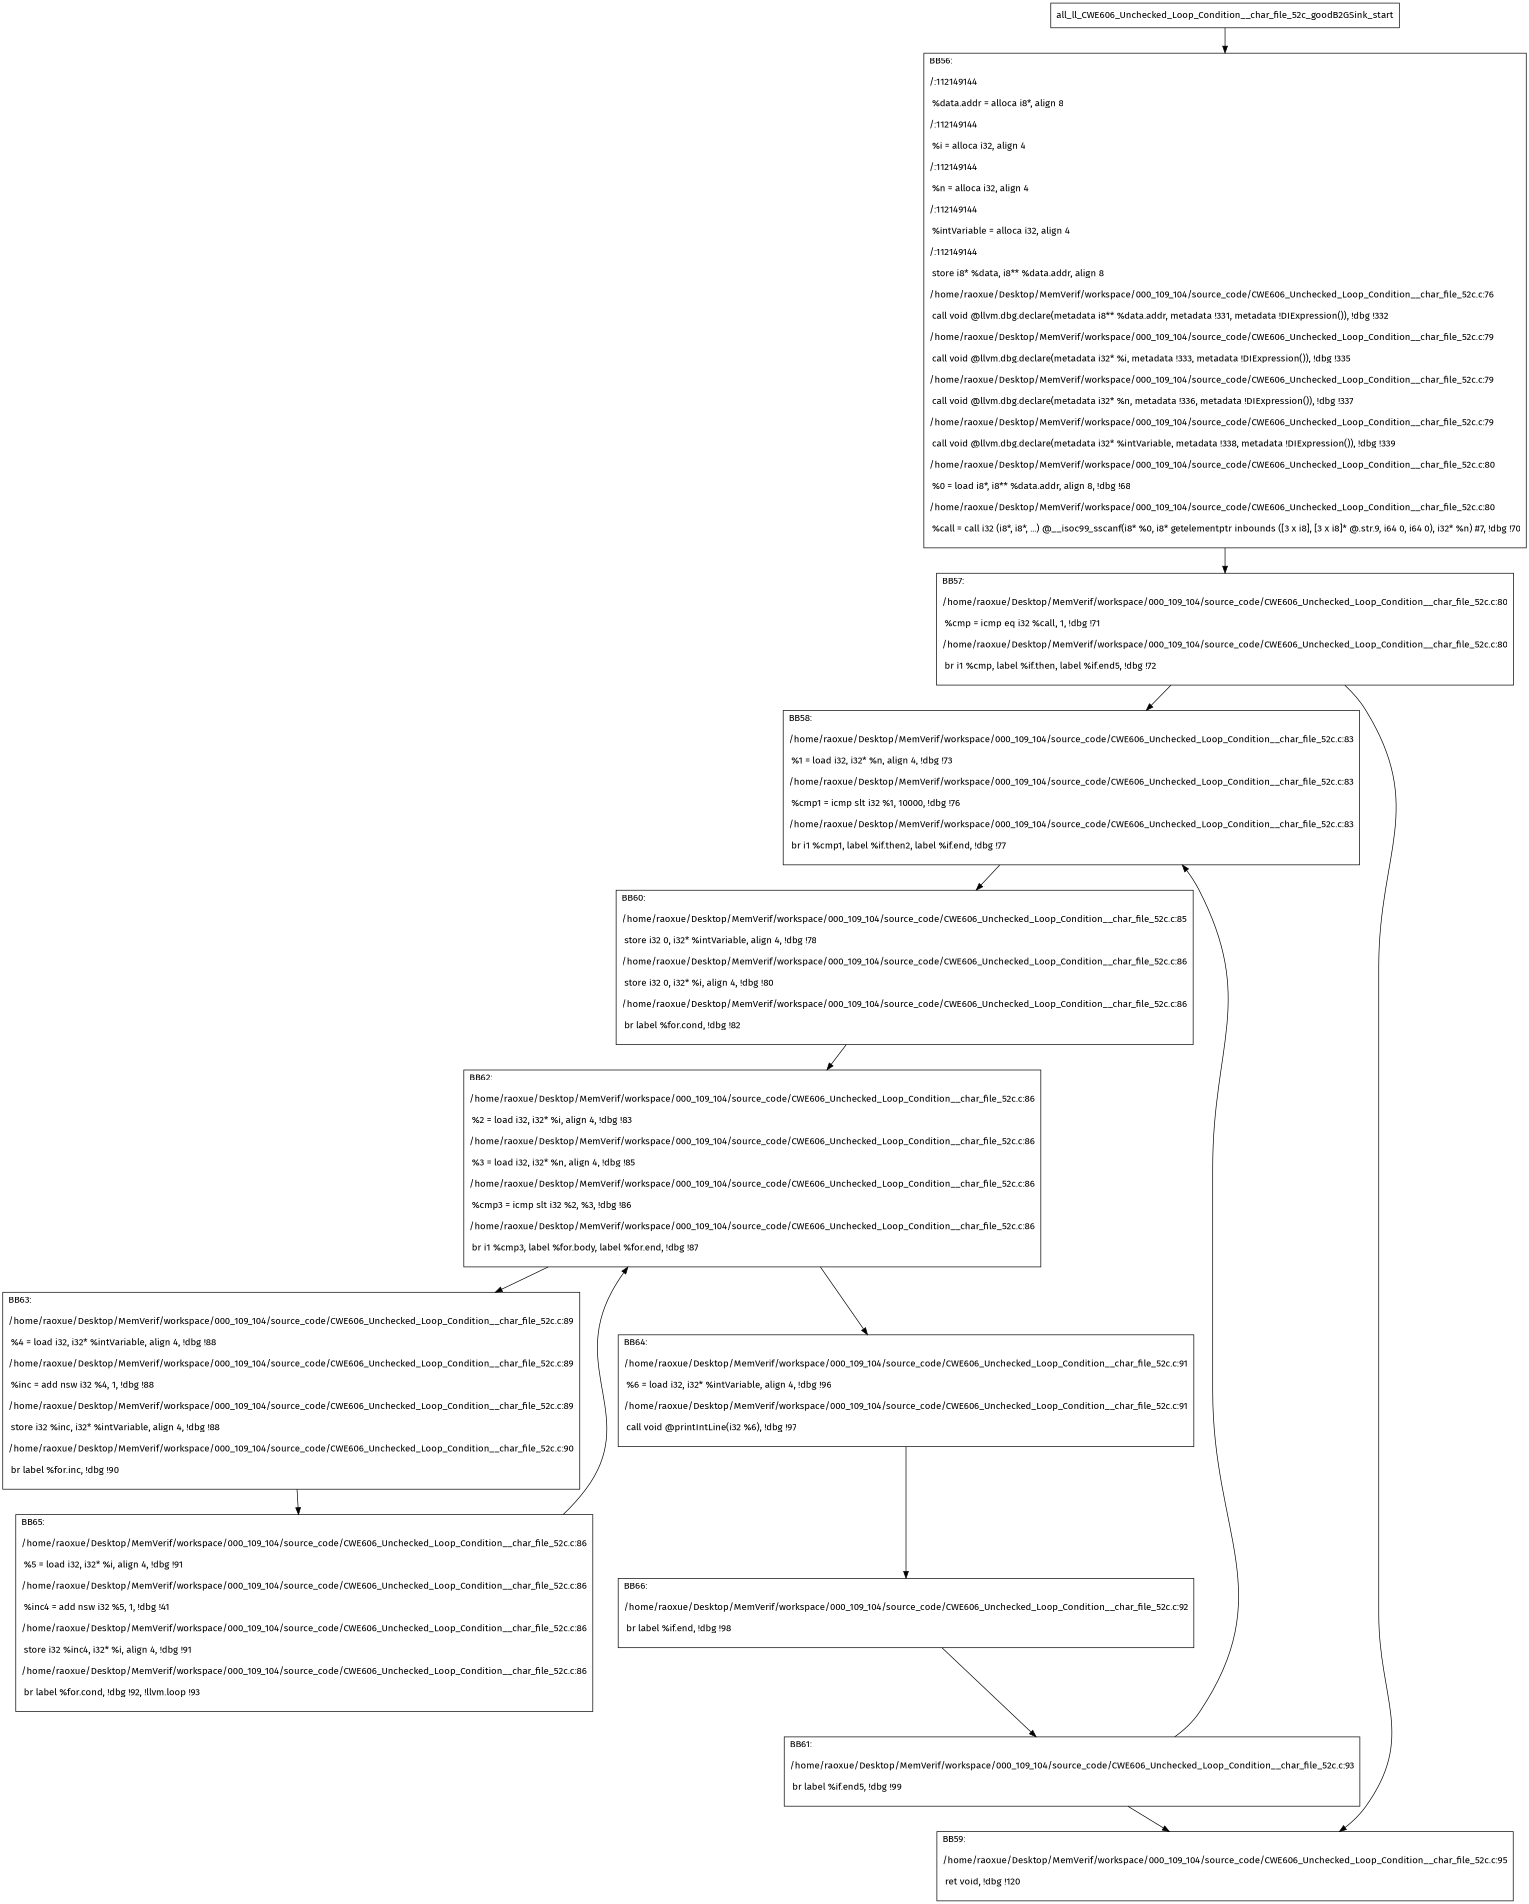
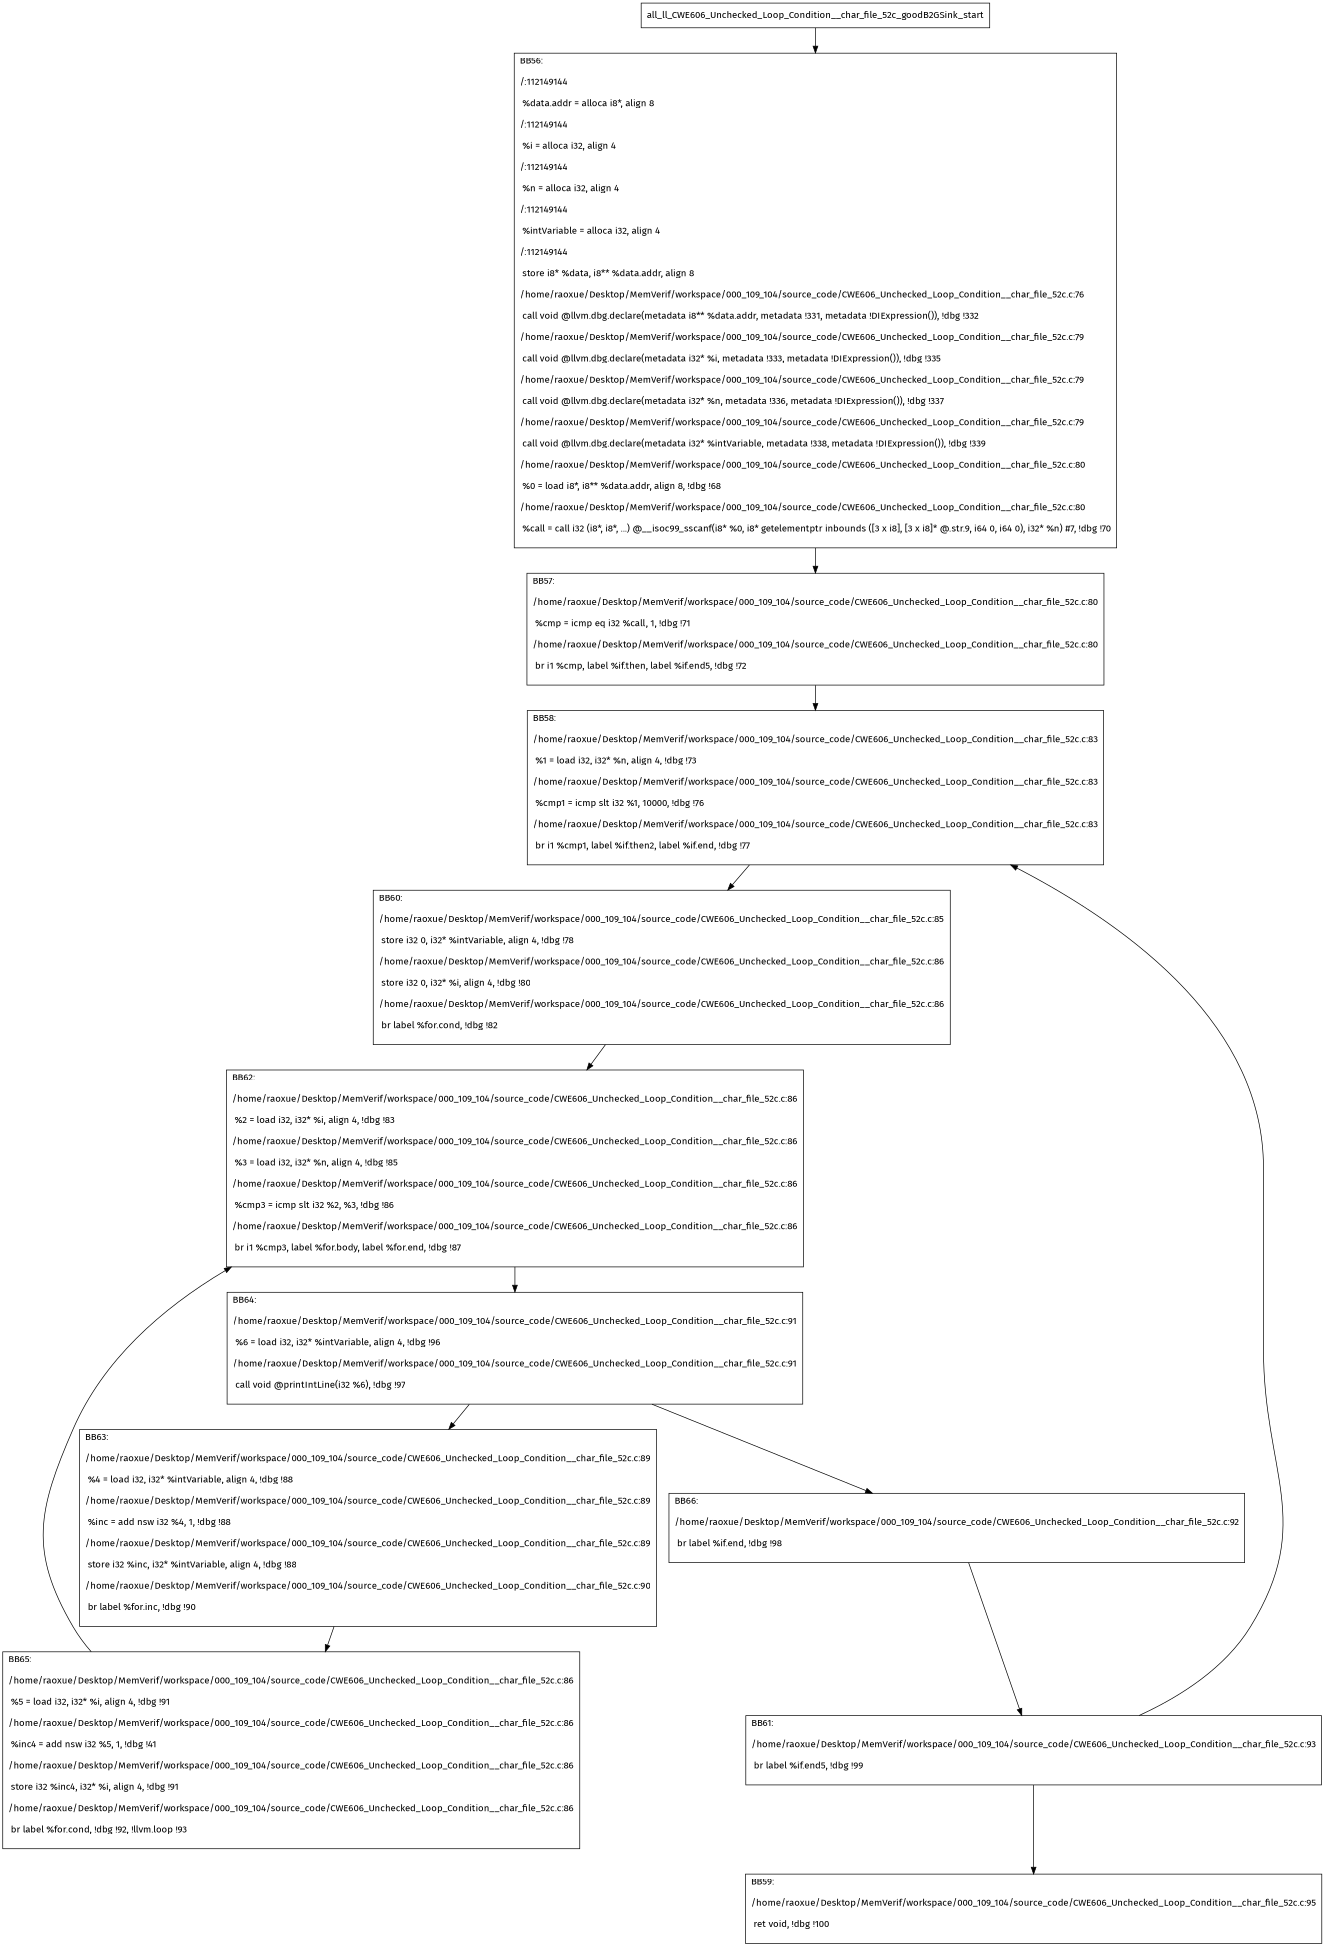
(1379, 1257) -> none
(525, 1278) -> (461, 1414)
(981, 1882) -> (790, 1924)
